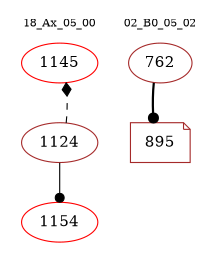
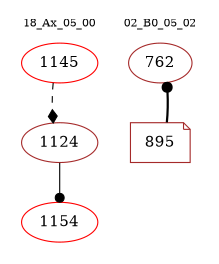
(153, 98) -> (168, 107)
(67, 110) -> (52, 96)
